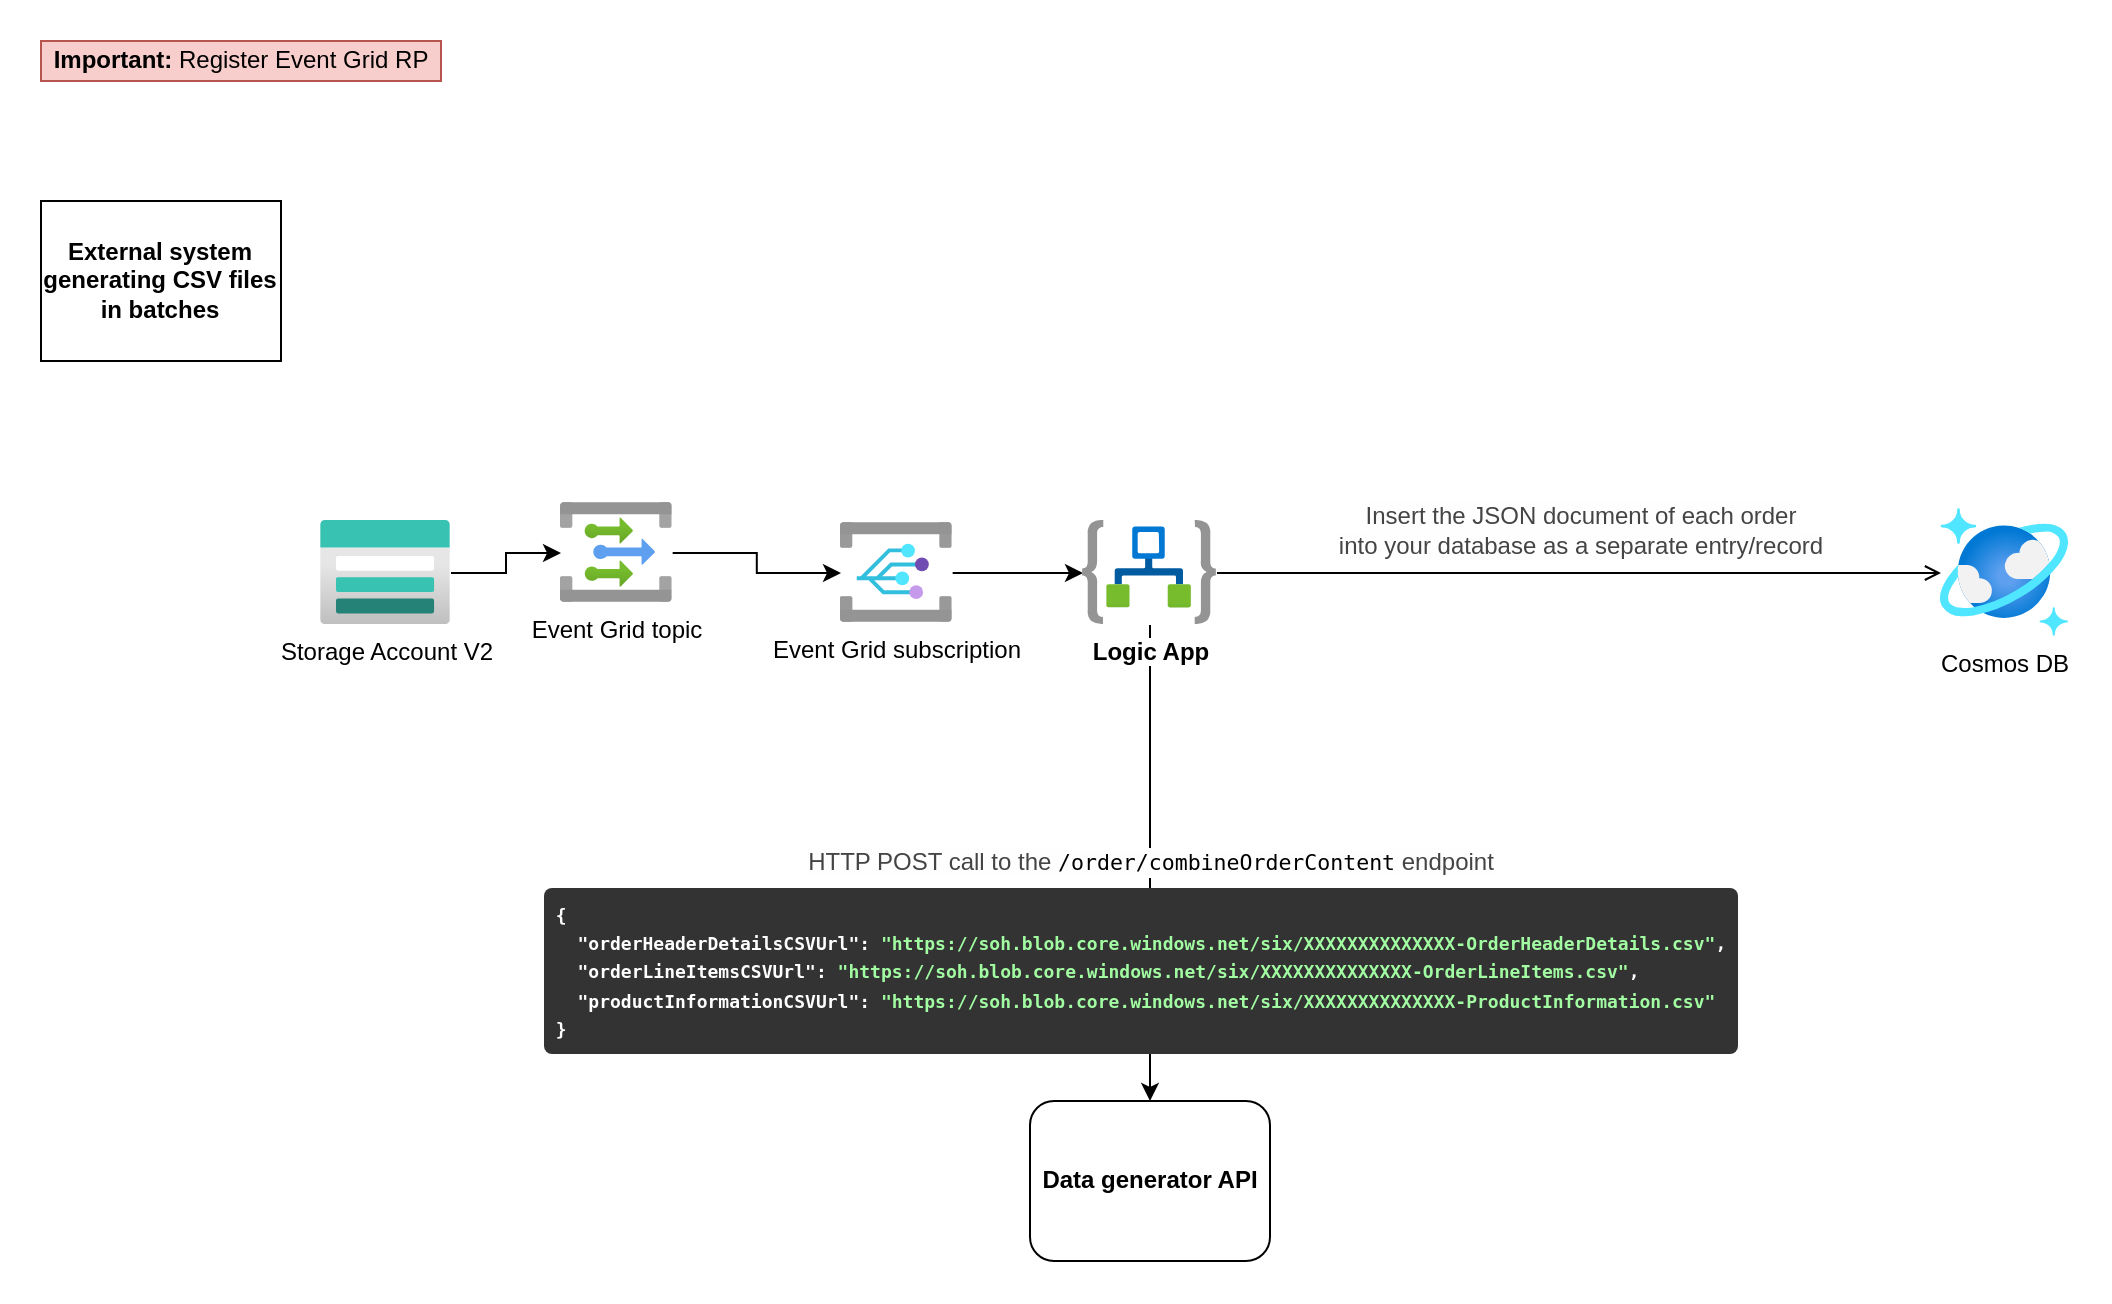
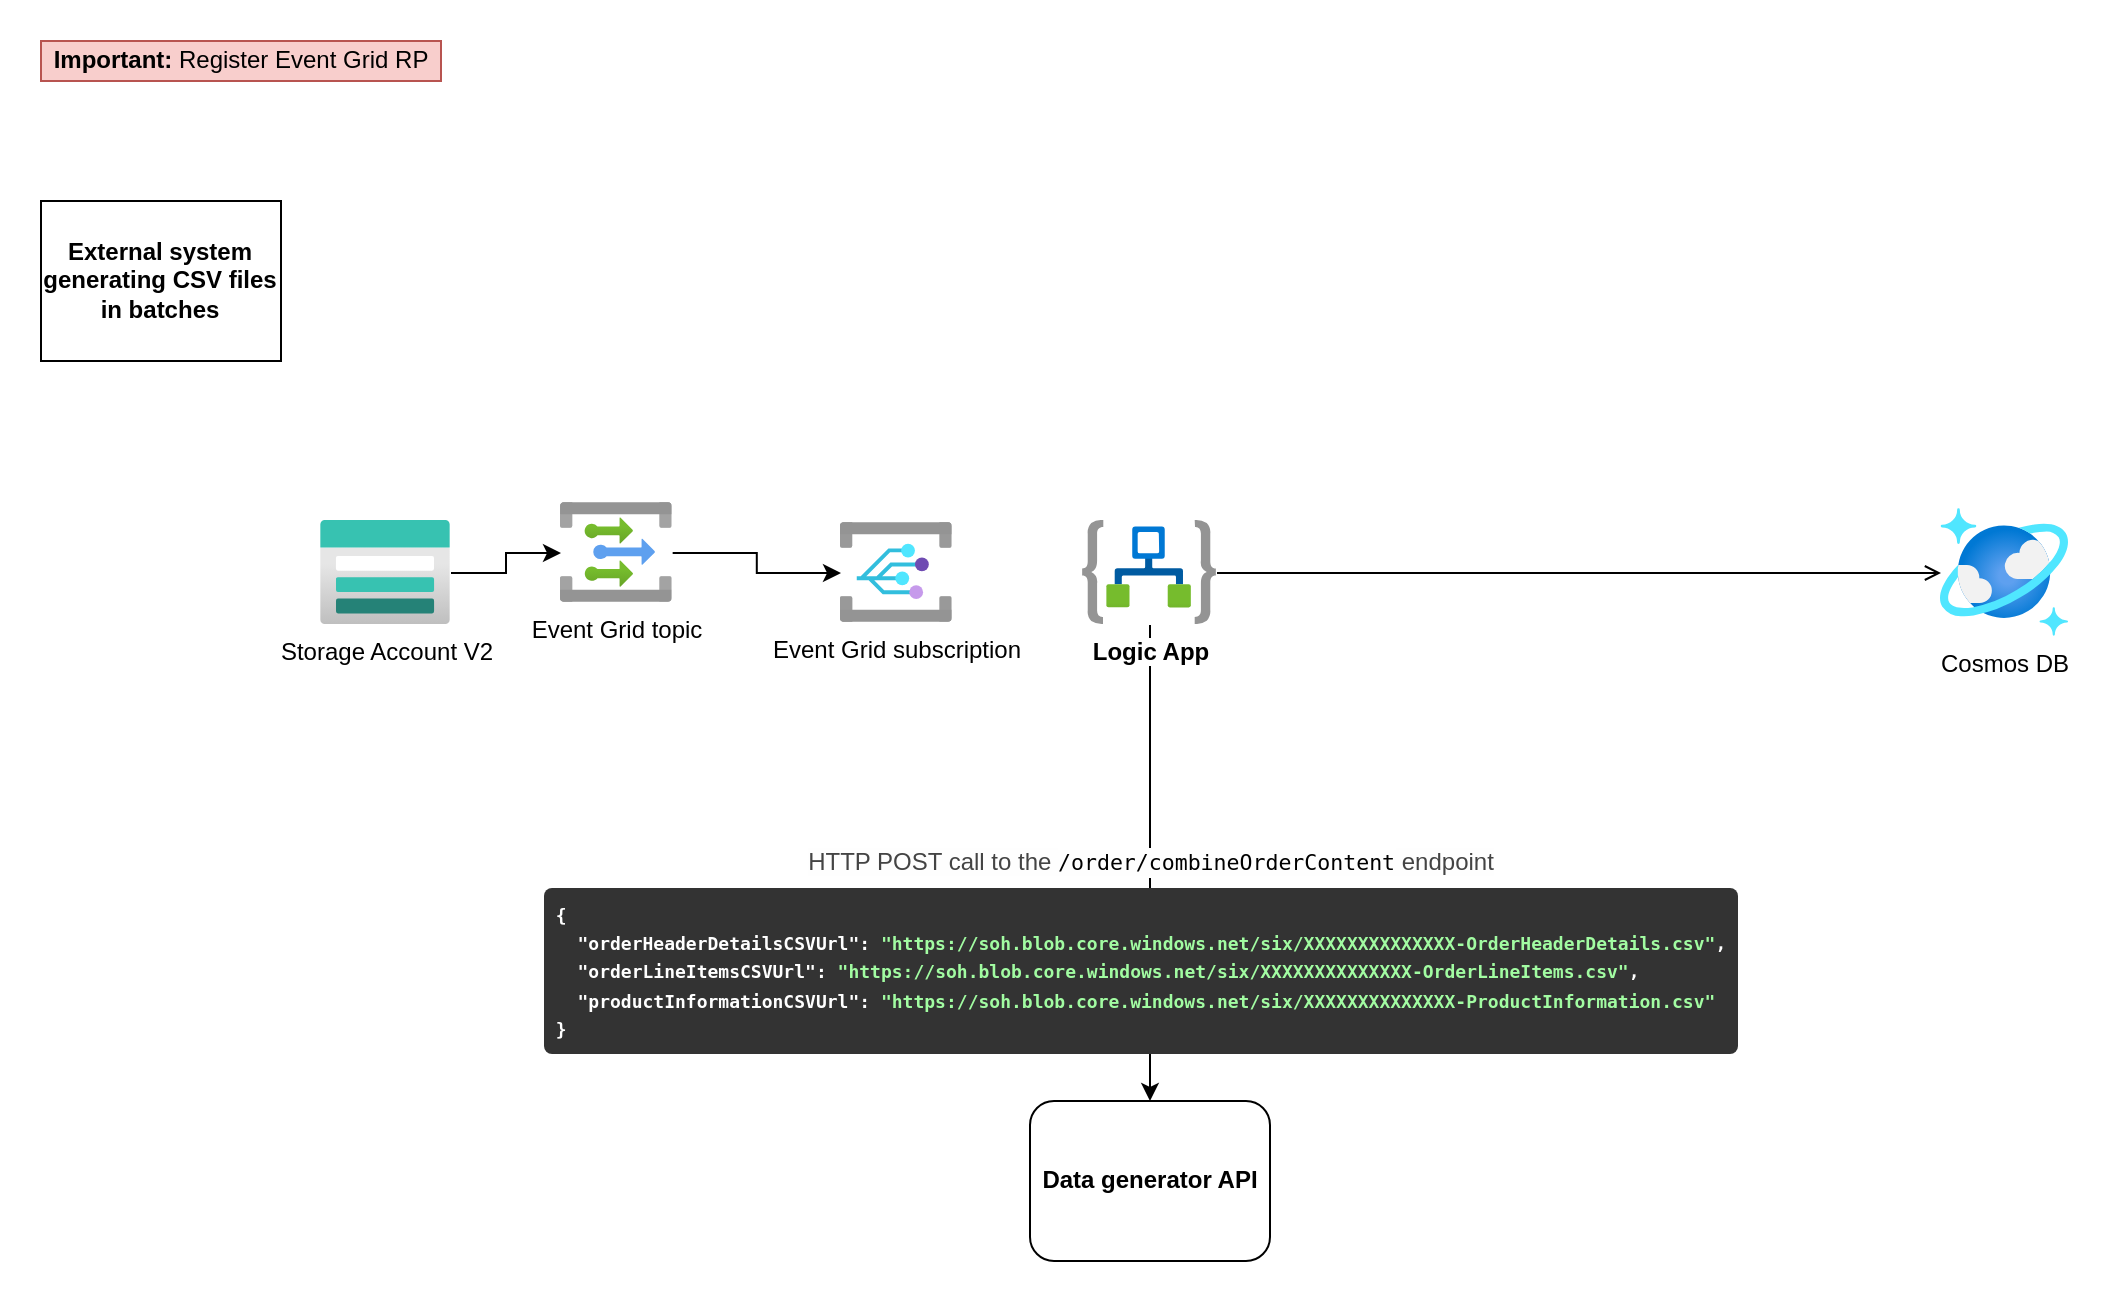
(1581, 531) -> none
(1011, 573) -> none
